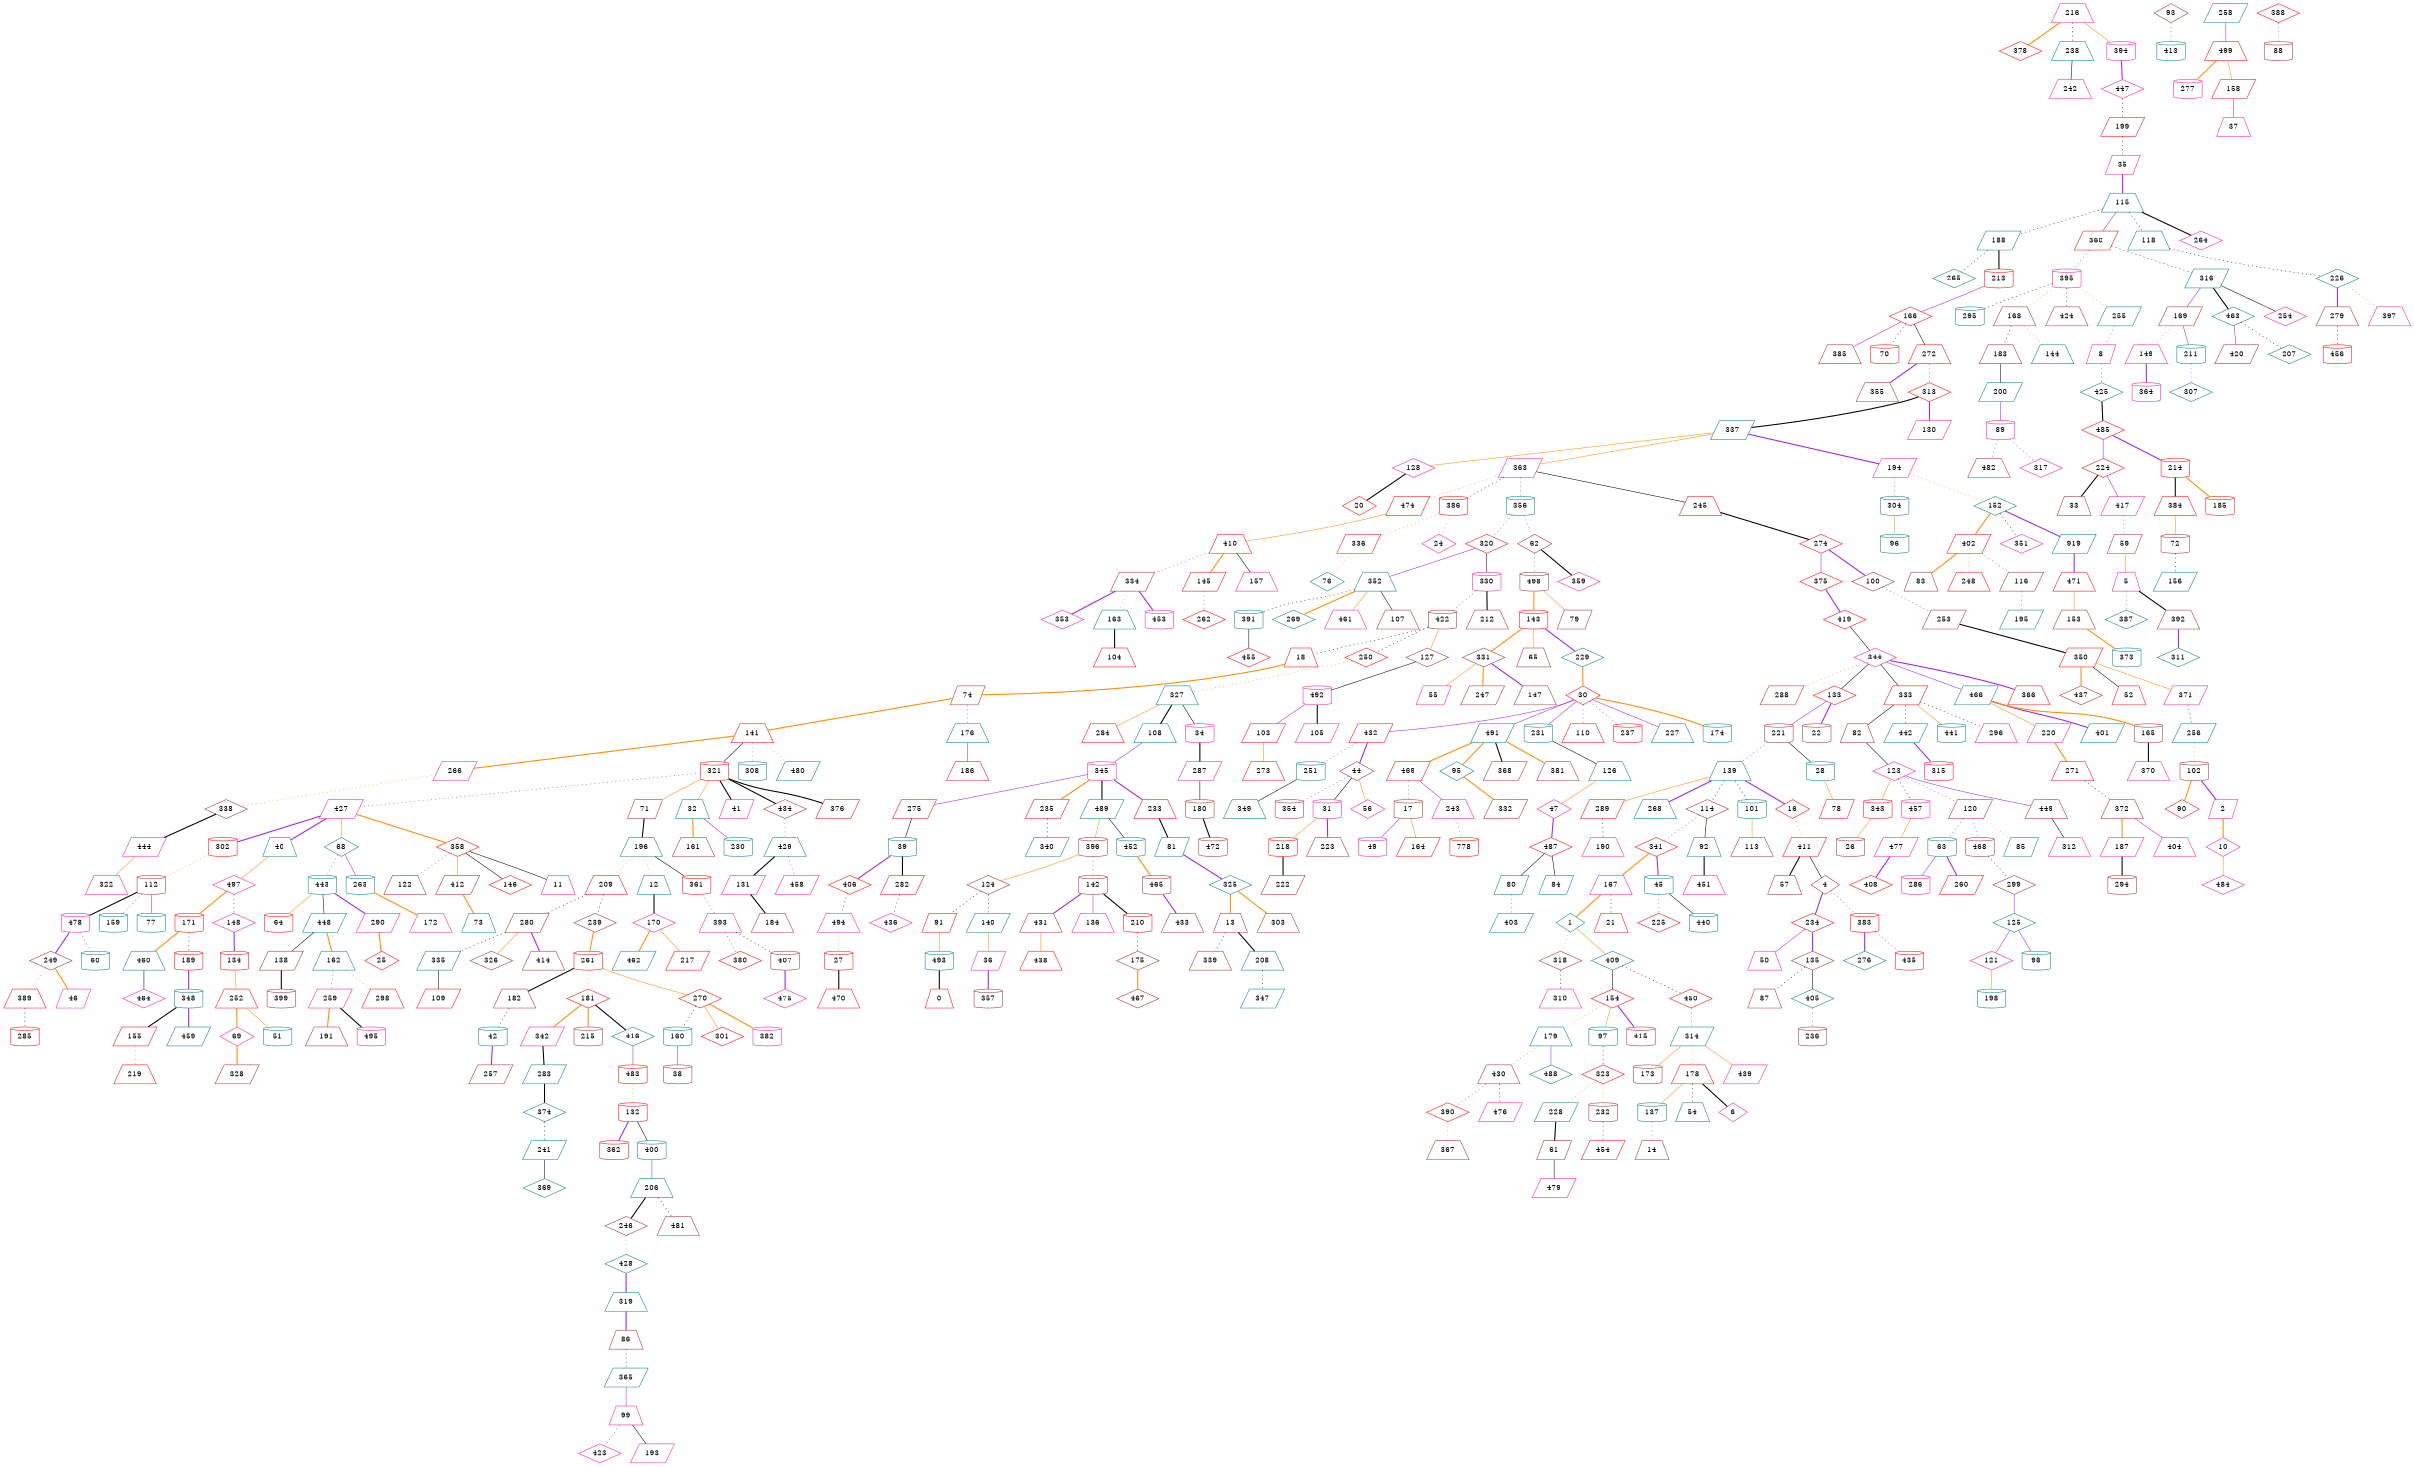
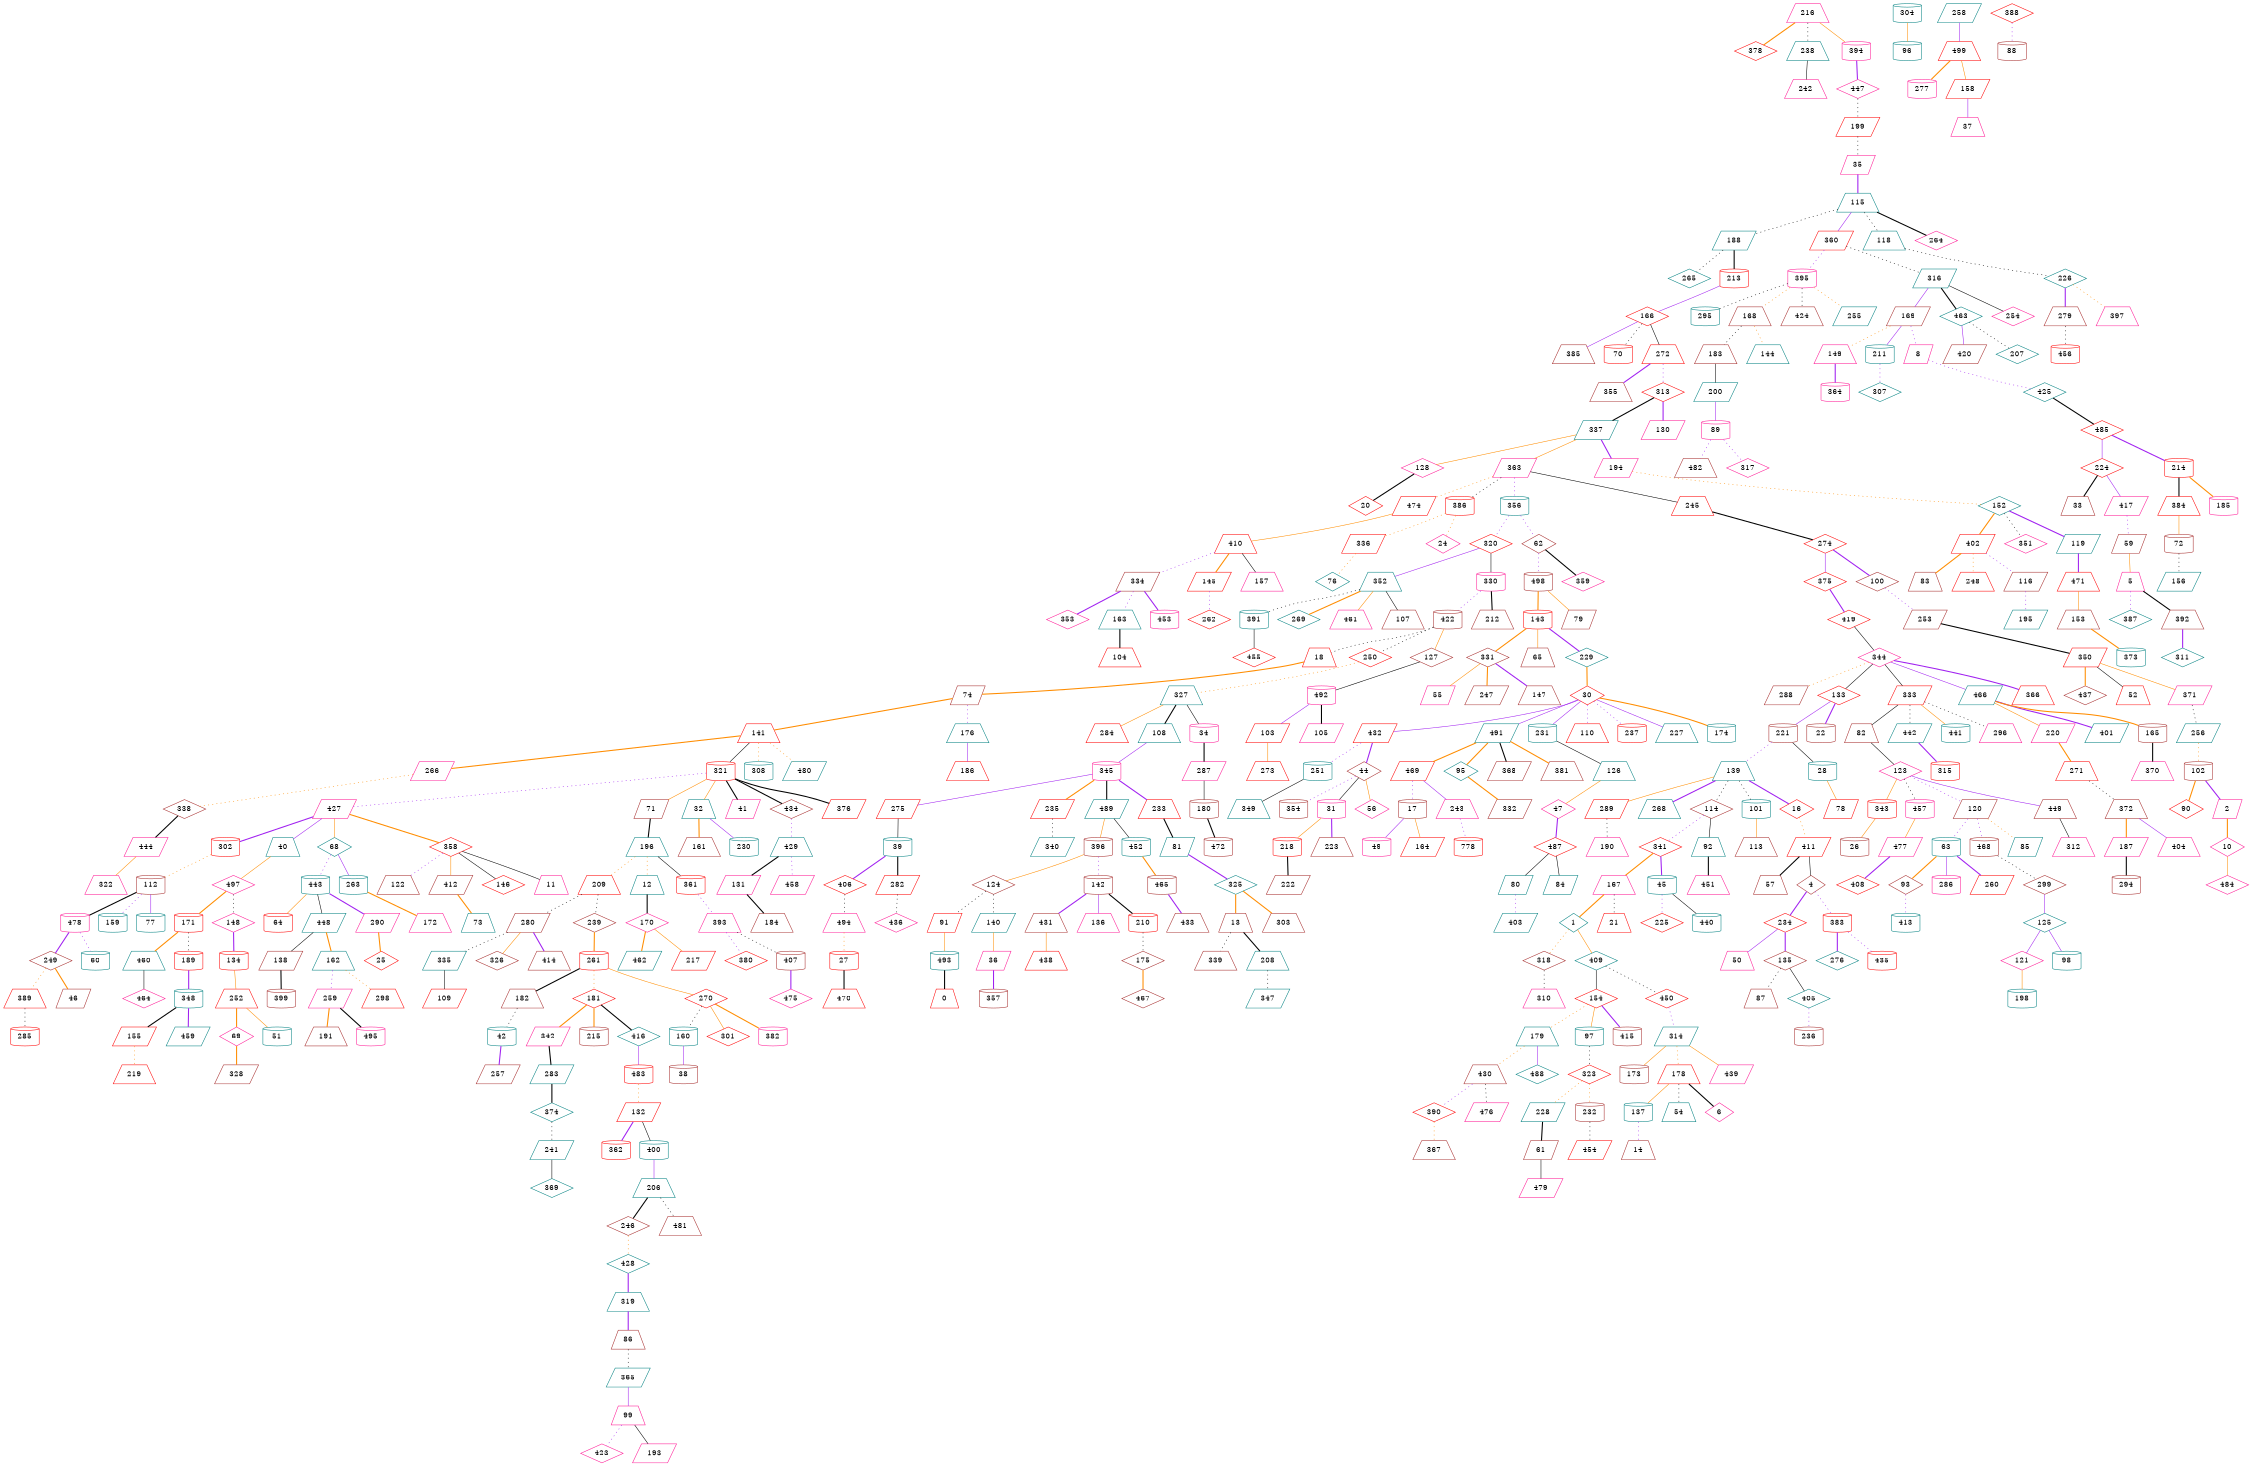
(2110, 335) -> (1913, 335)
(1895, 487) -> none
(2220, 506) -> (2224, 506)
(2074, 544) -> (2078, 544)
(1124, 601) -> (1129, 601)
(309, 829) -> (308, 829)
none -> (1924, 867)
(73, 999) -> (73, 999)
(633, 1112) -> (639, 1112)
